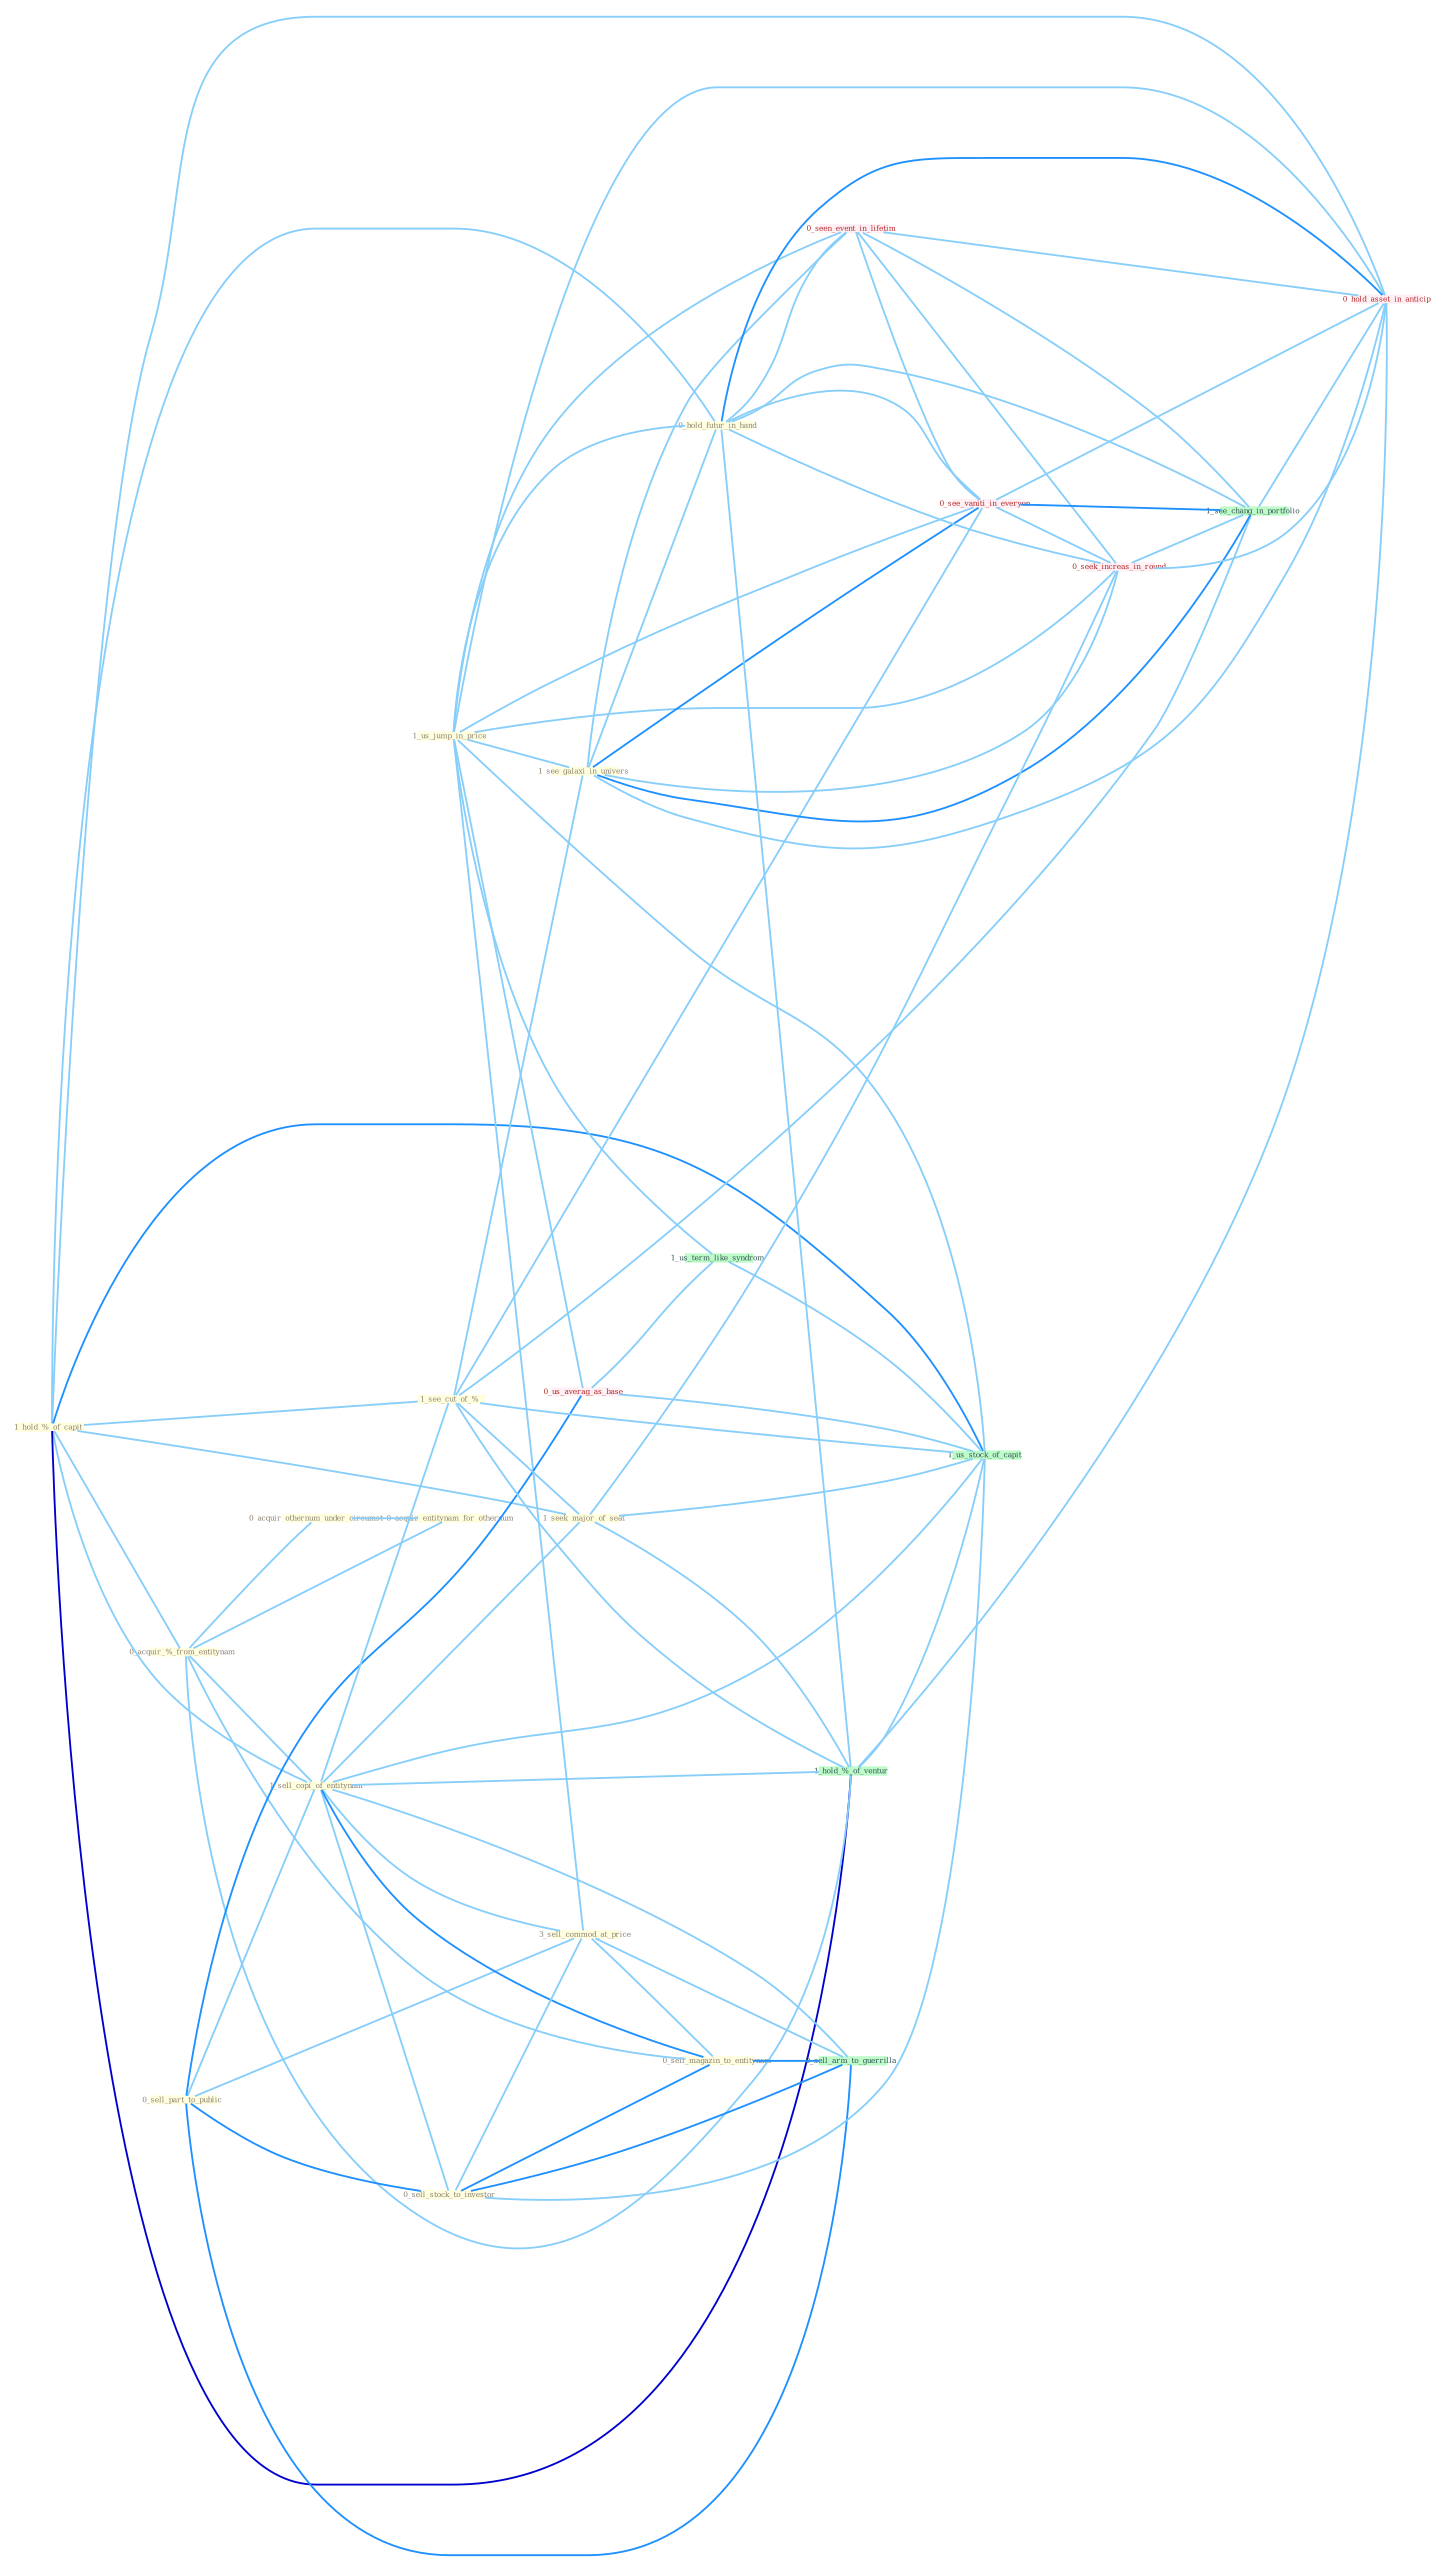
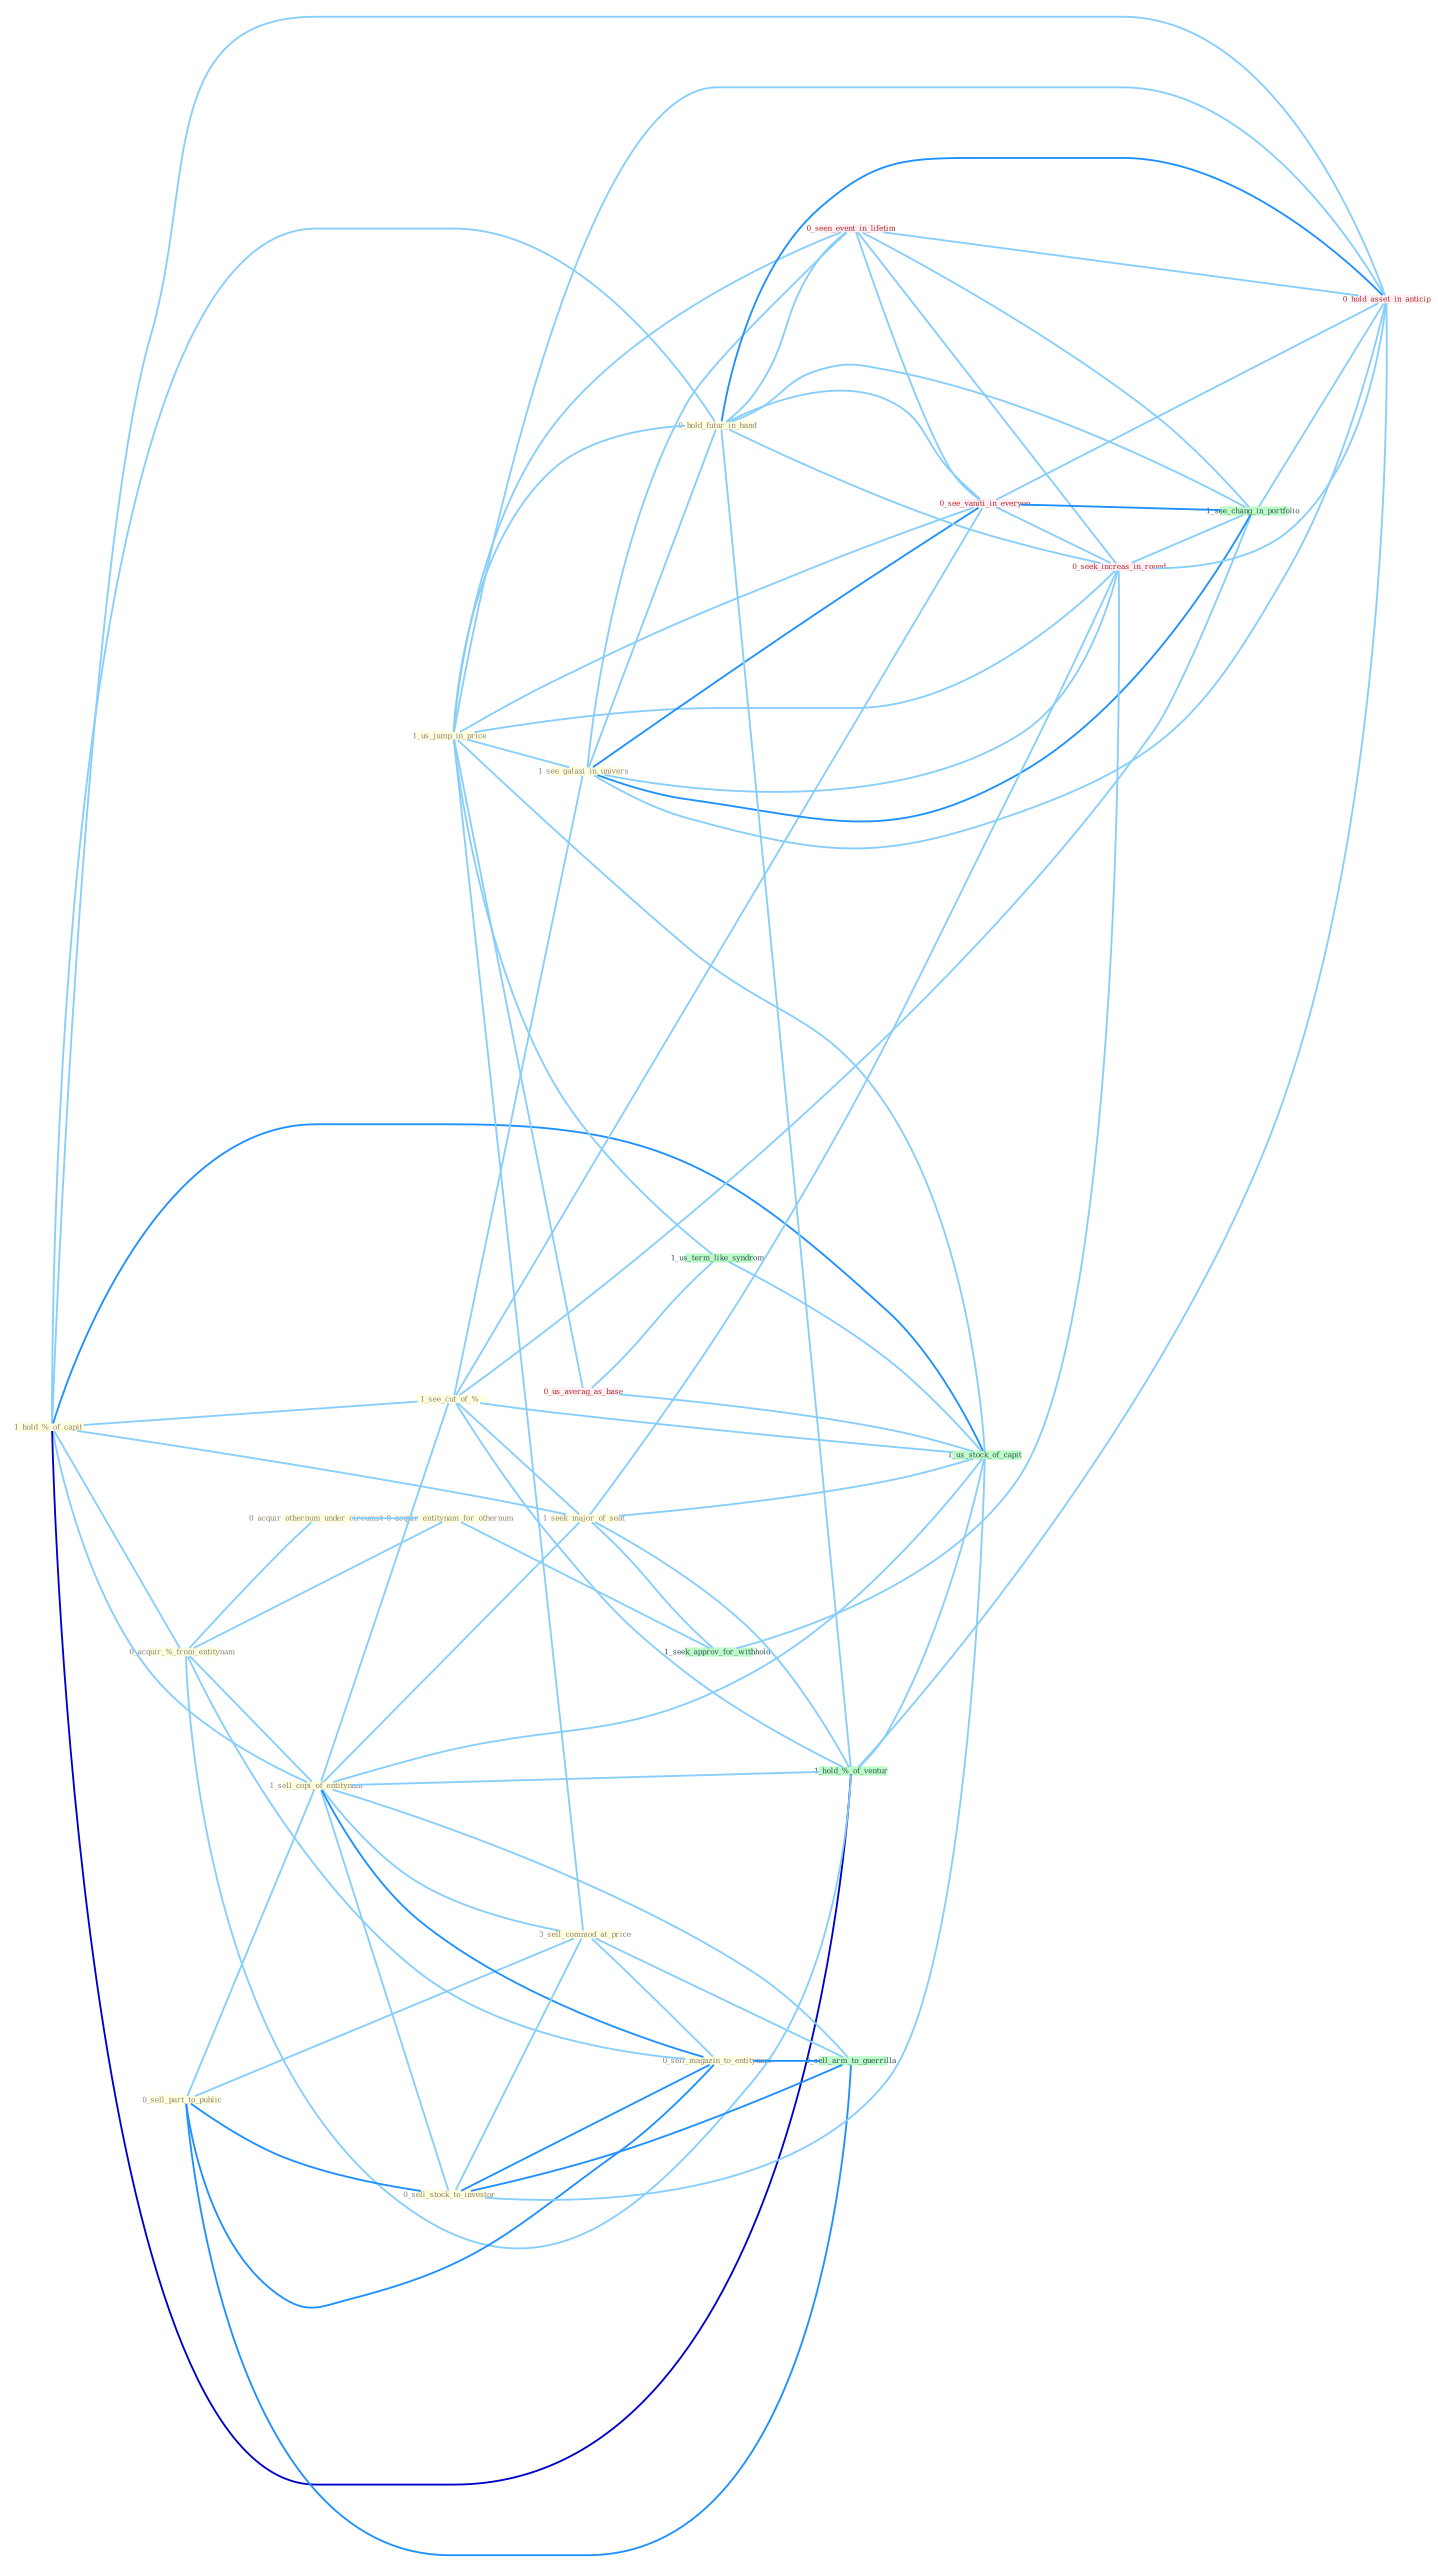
none -> (719, 1652)
(320, 1711) -> (420, 2278)
